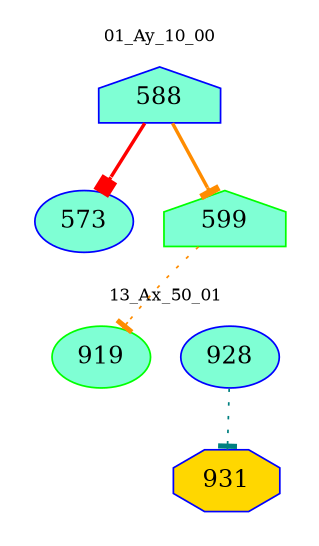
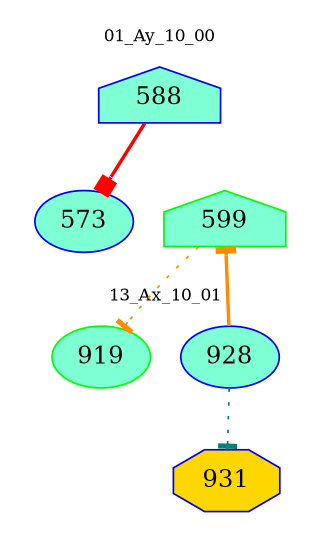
(190, 155) -> (228, 291)
(166, 296) -> (166, 296)
